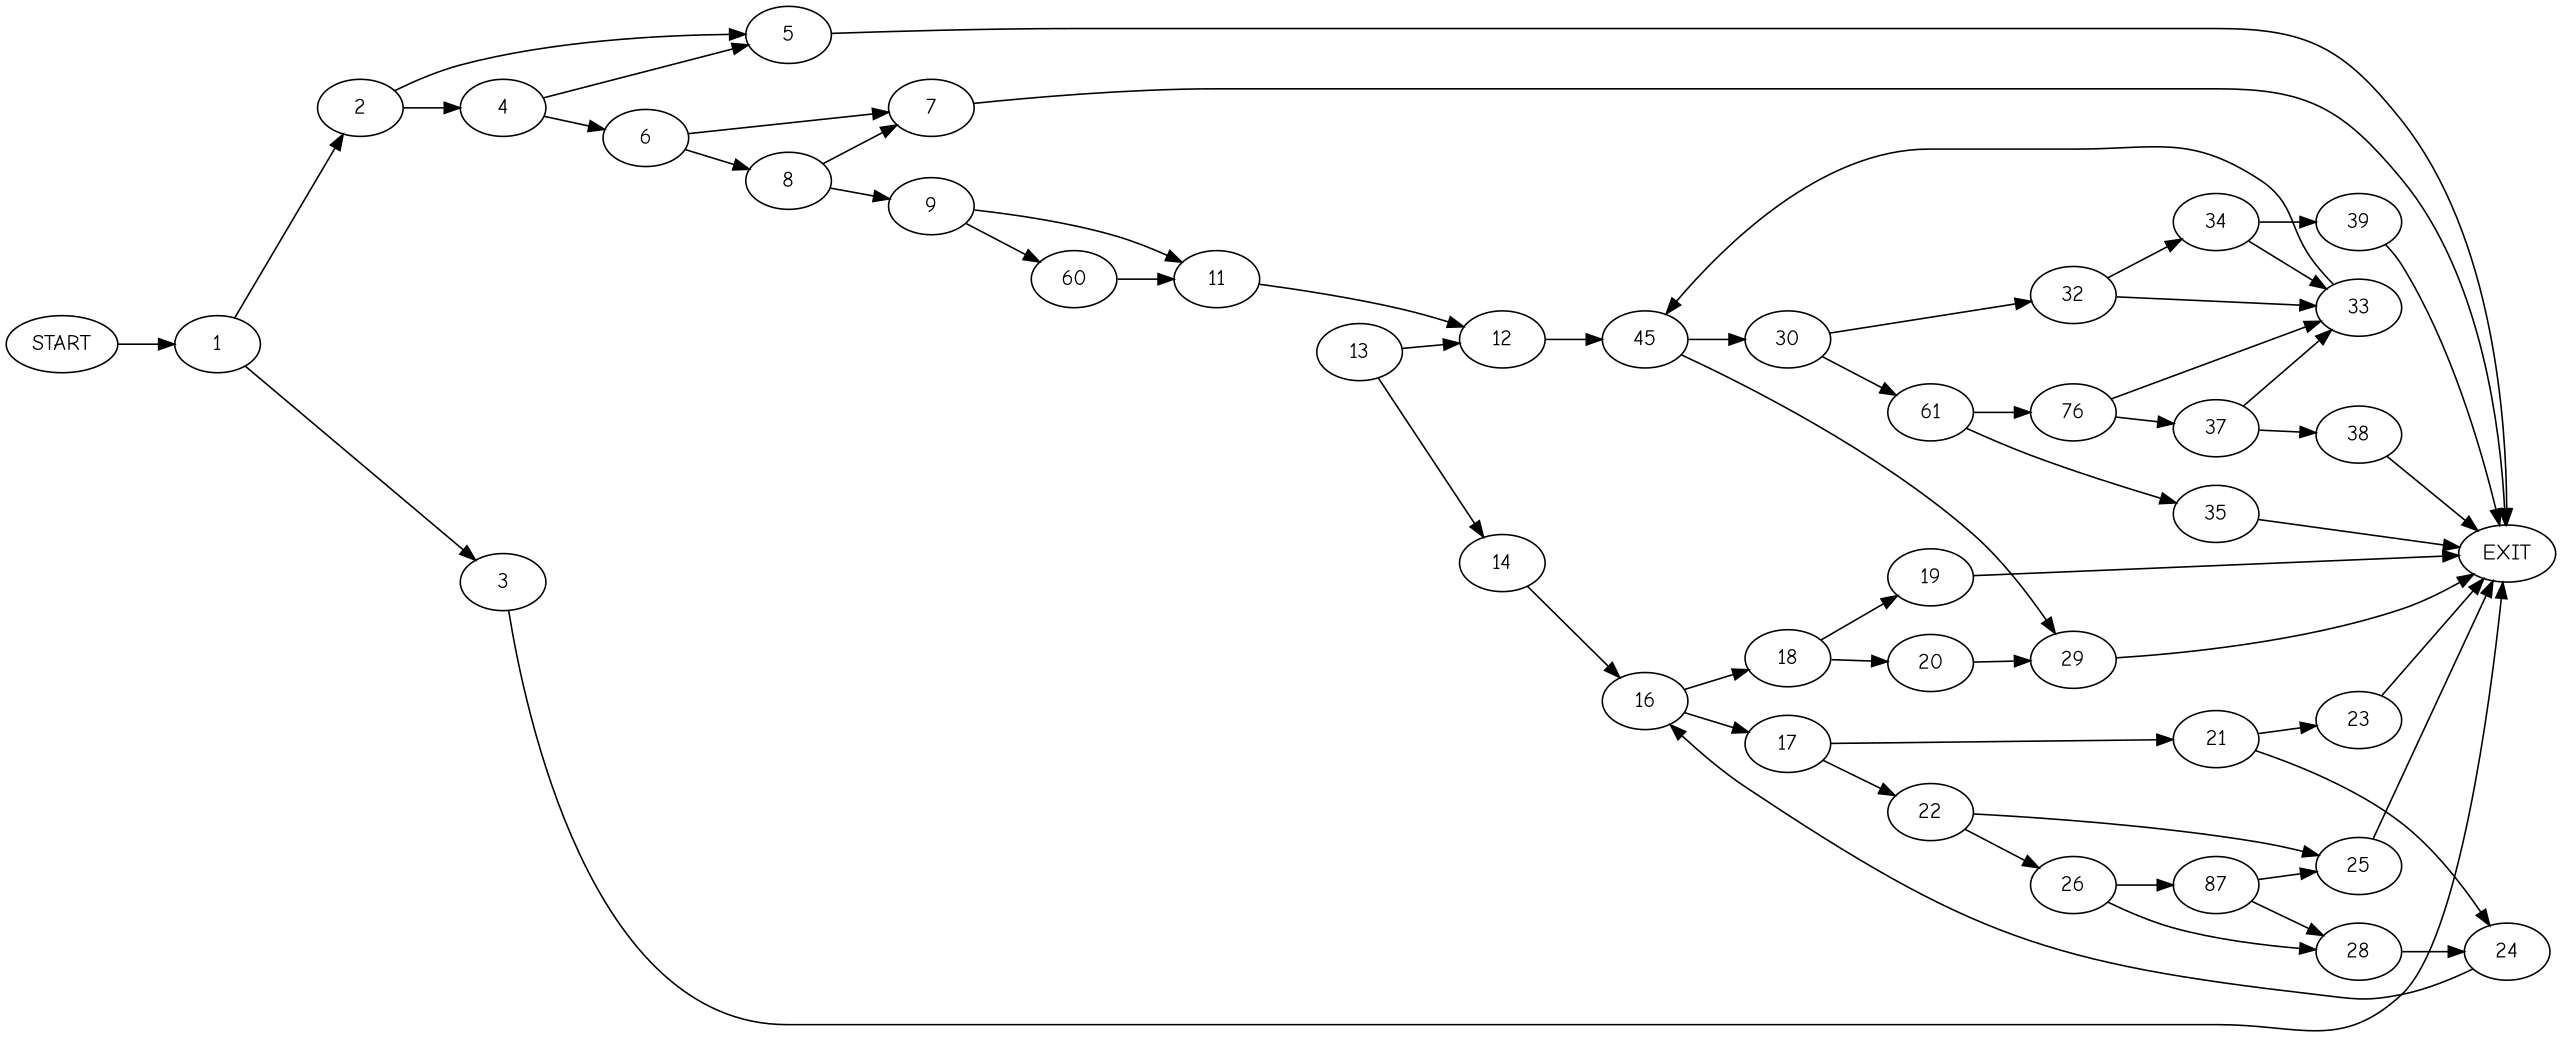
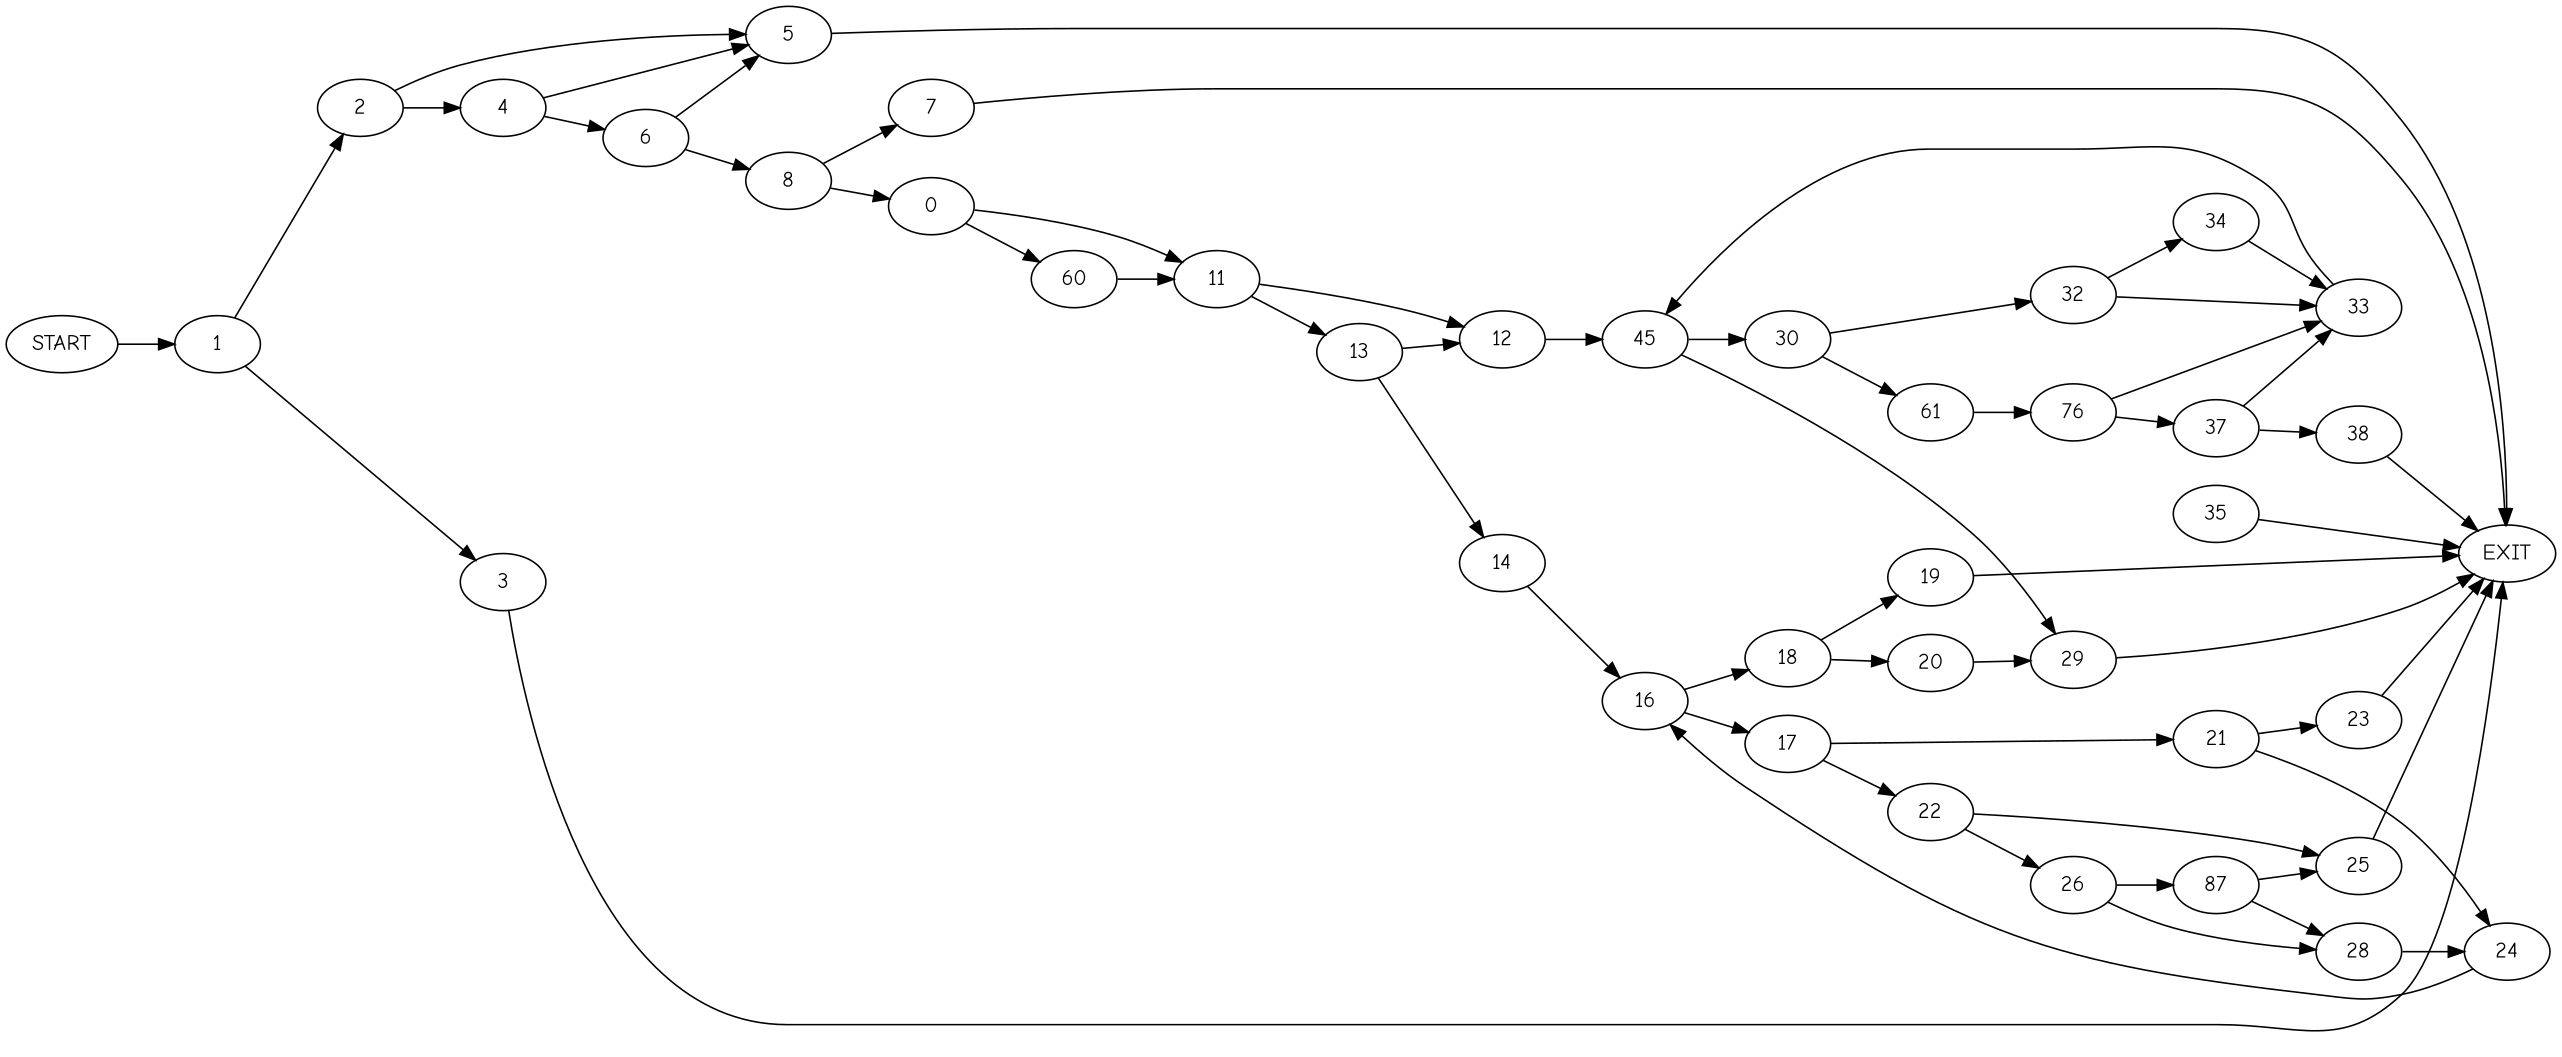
(781, 124) -> (711, 91)
(931, 206) -> (931, 206)
(2359, 222) -> none
none -> (1281, 312)
(2062, 467) -> none
